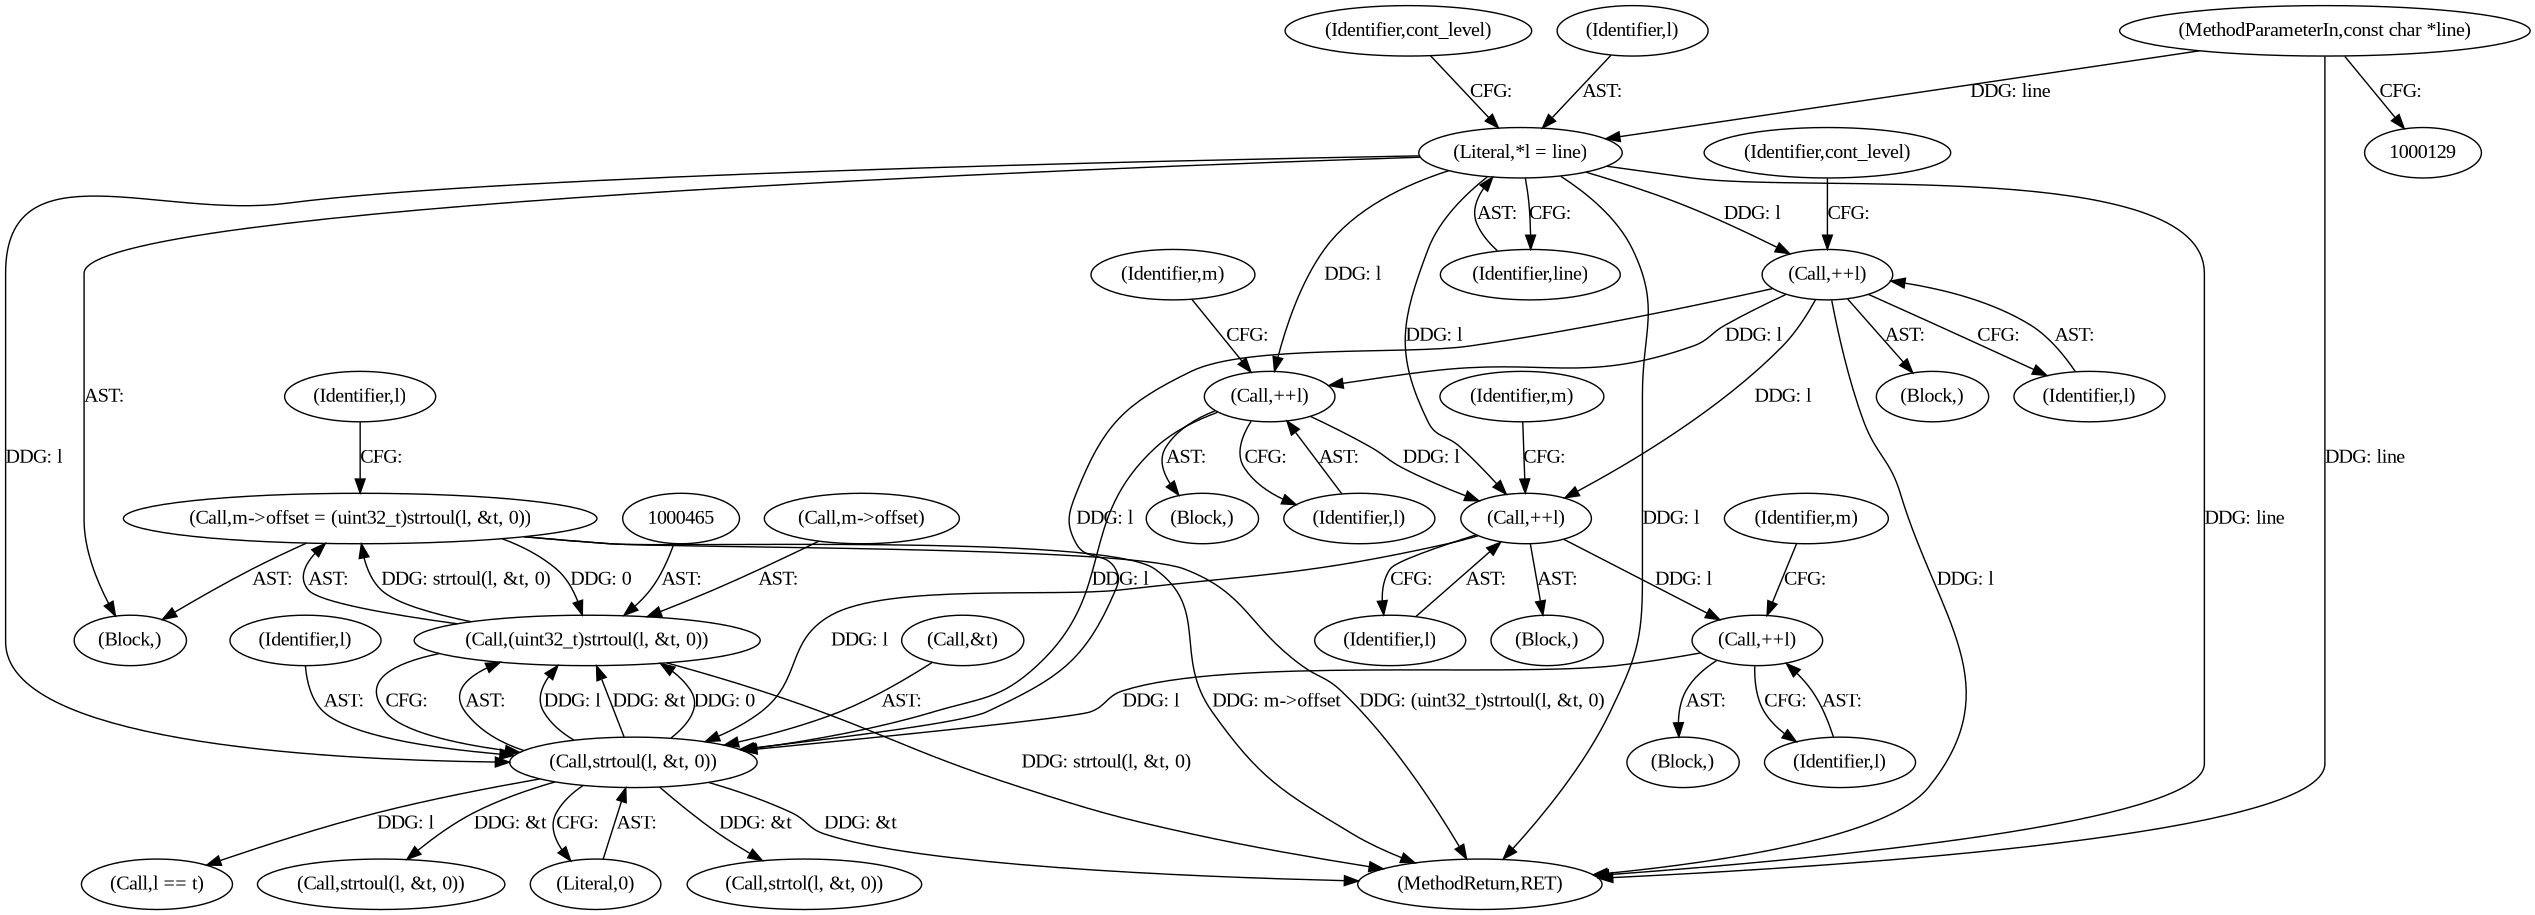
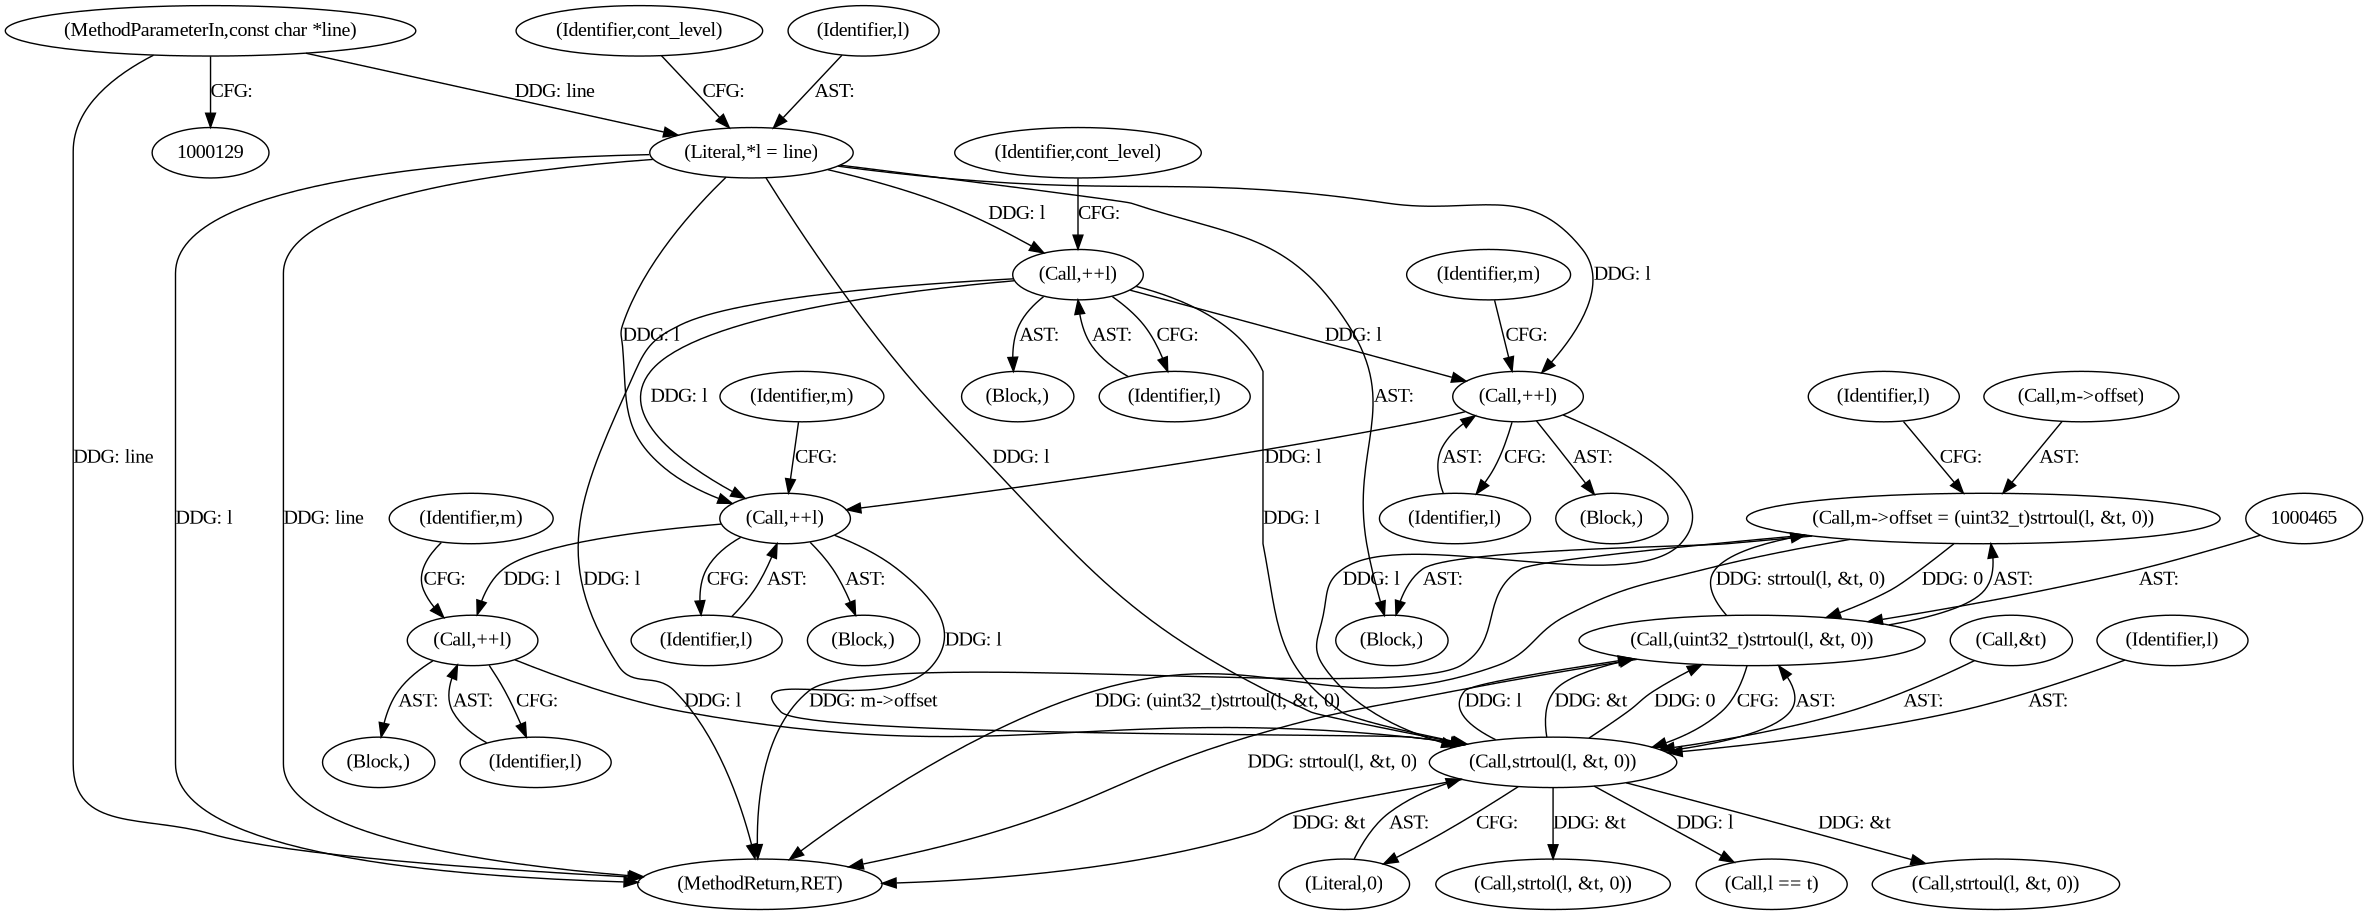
(1530, 275) -> none
(740, 578) -> (2037, 452)
